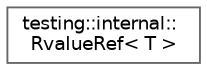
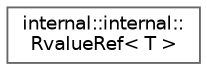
(104, 35) -> (104, 35)
